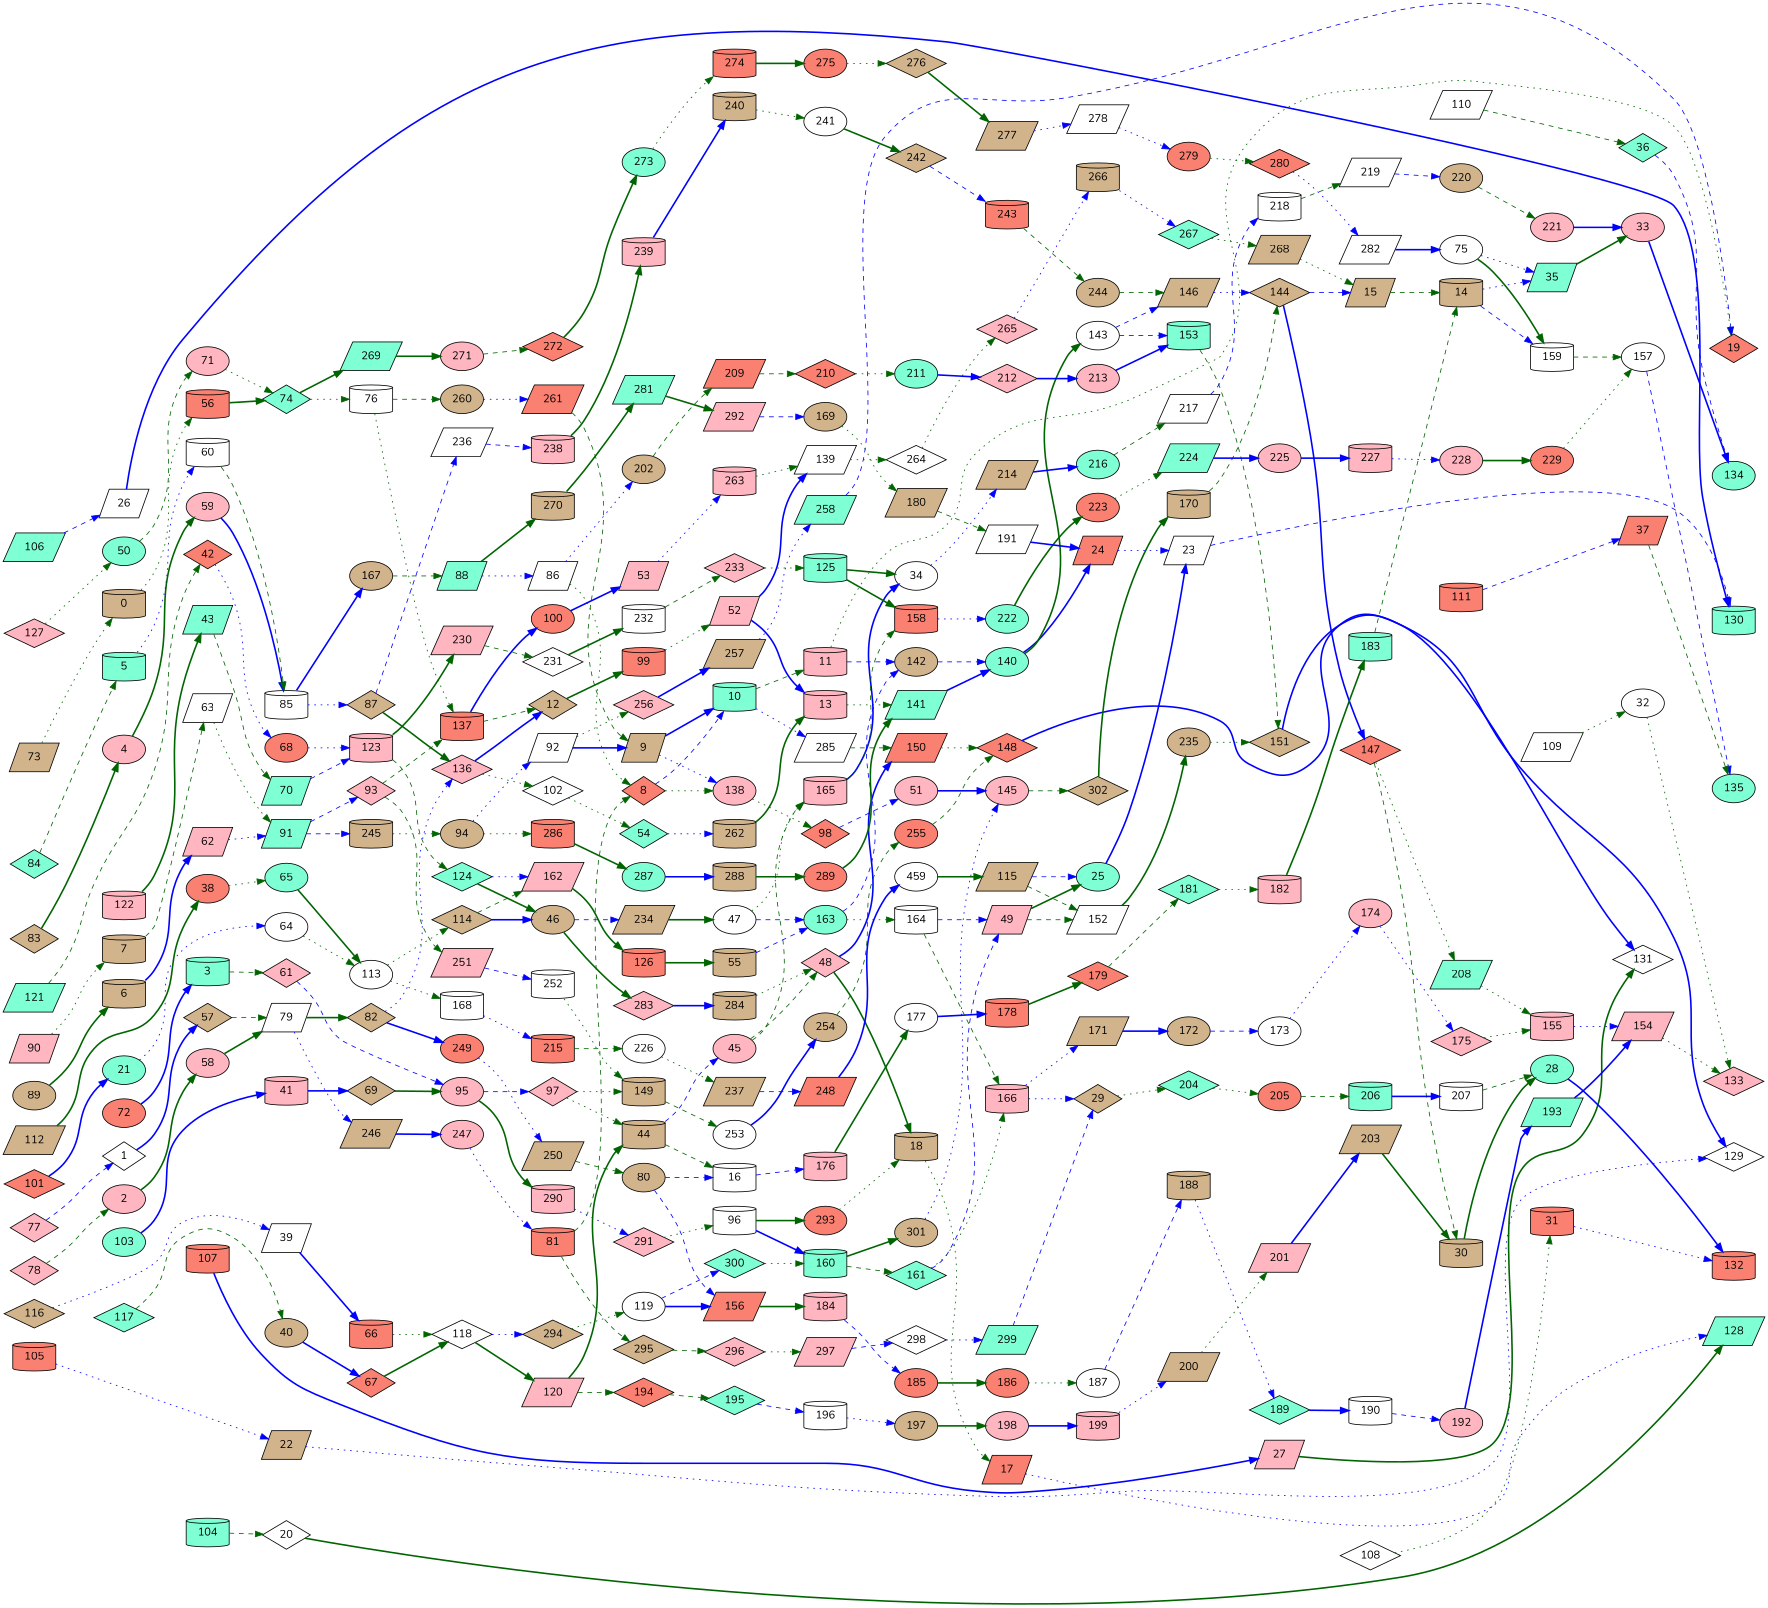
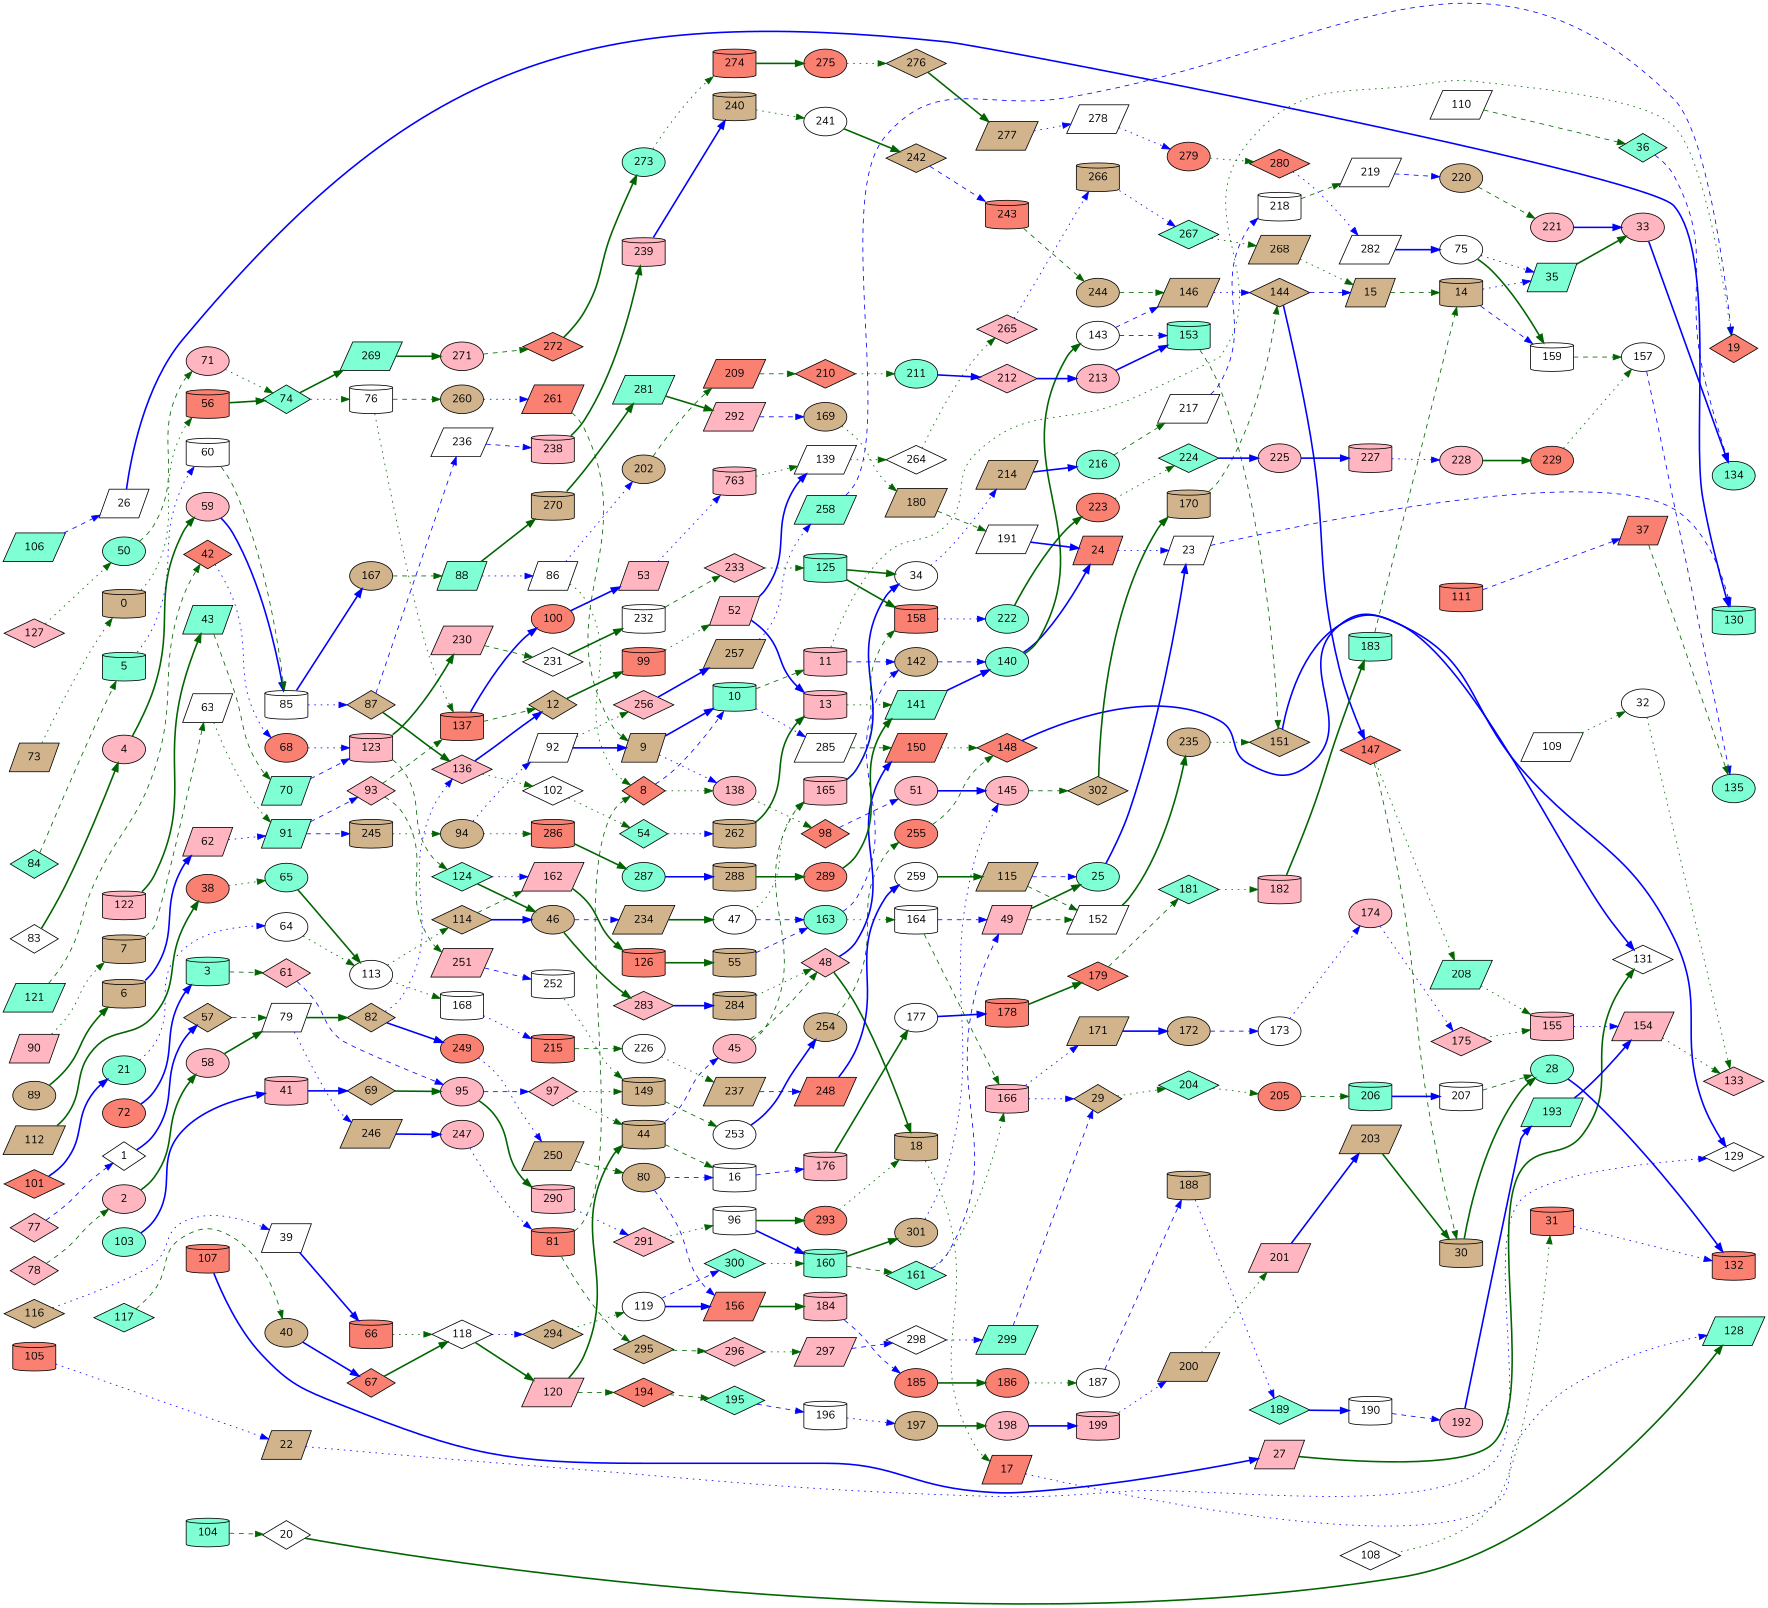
(1189, 458) -> (1189, 458)
(734, 481) -> (734, 481)
(916, 877) -> (916, 877)
(34, 939) -> (34, 939)
